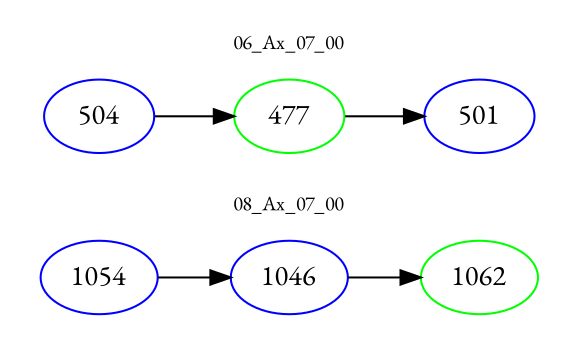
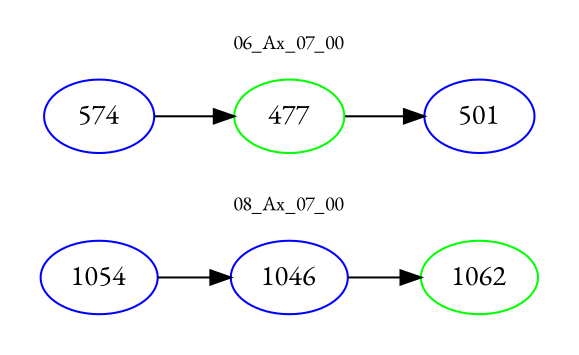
(99, 116) -> (99, 116)
